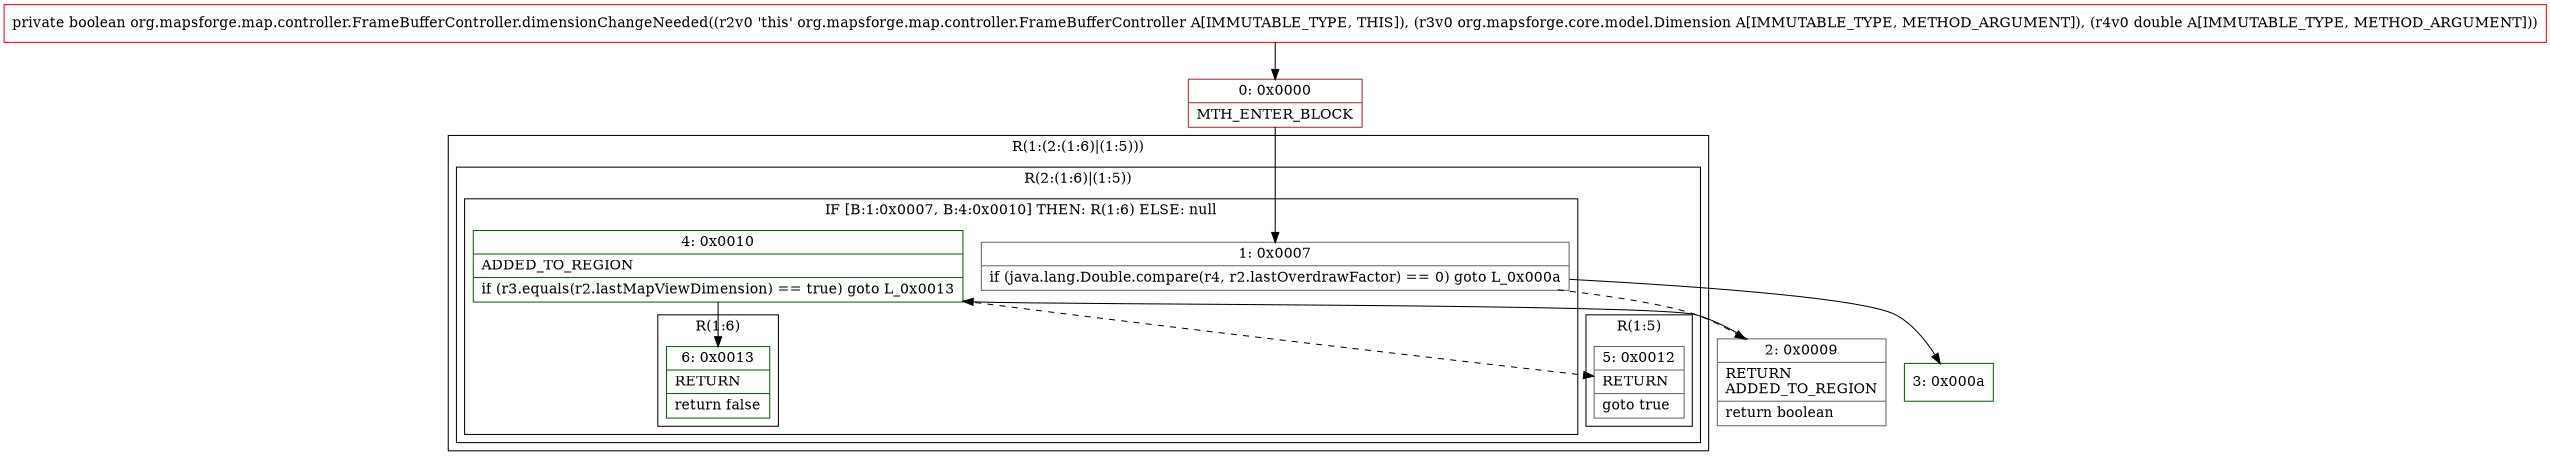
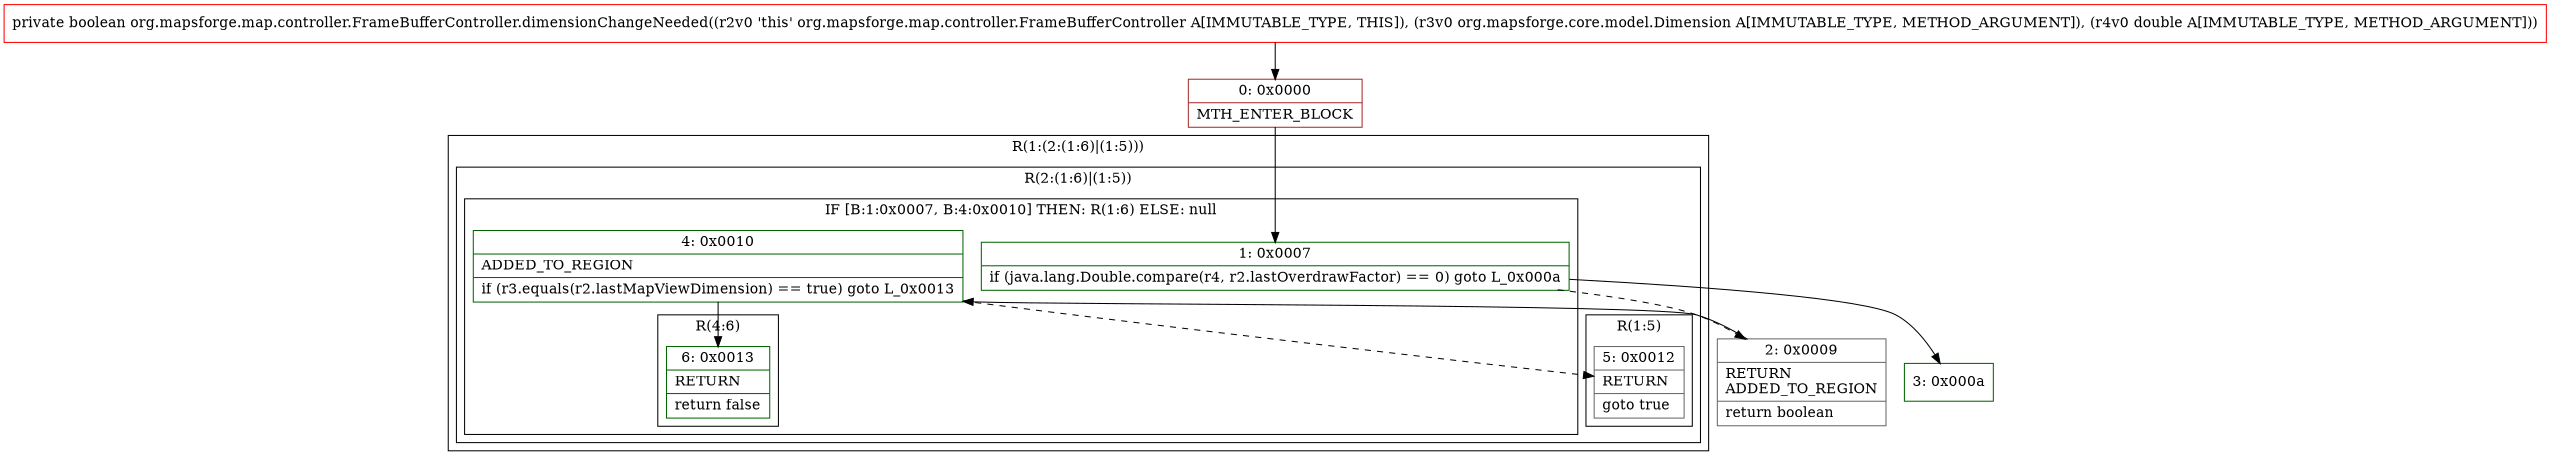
(1275, 266) -> (1275, 266)
(718, 327) -> (718, 327)
